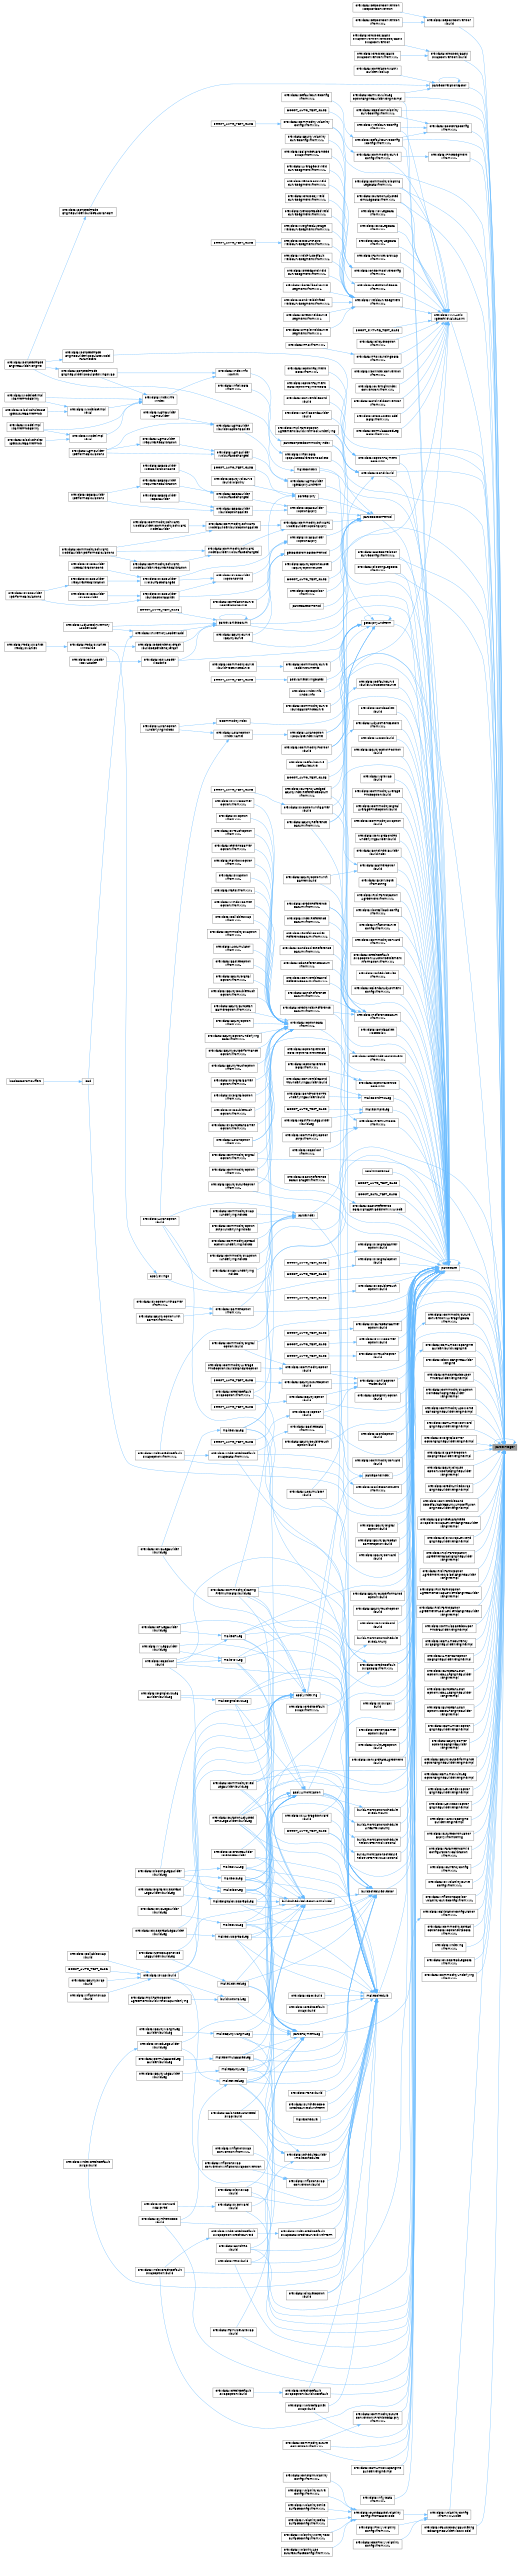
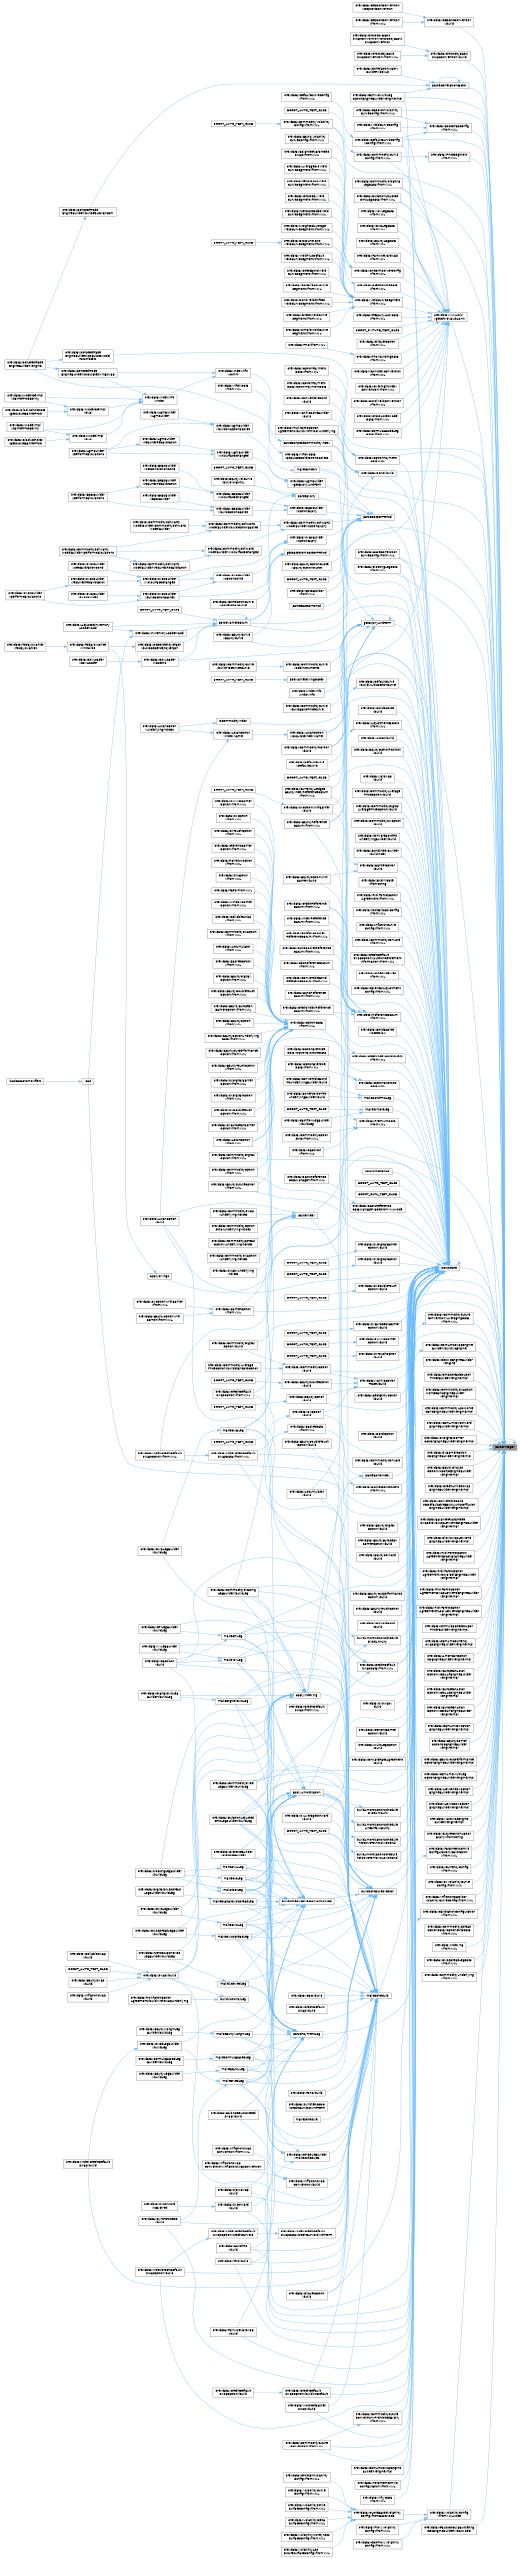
none -> (378, 317)
(403, 1414) -> (340, 1559)
(233, 1592) -> (233, 1592)
none -> (378, 2485)
